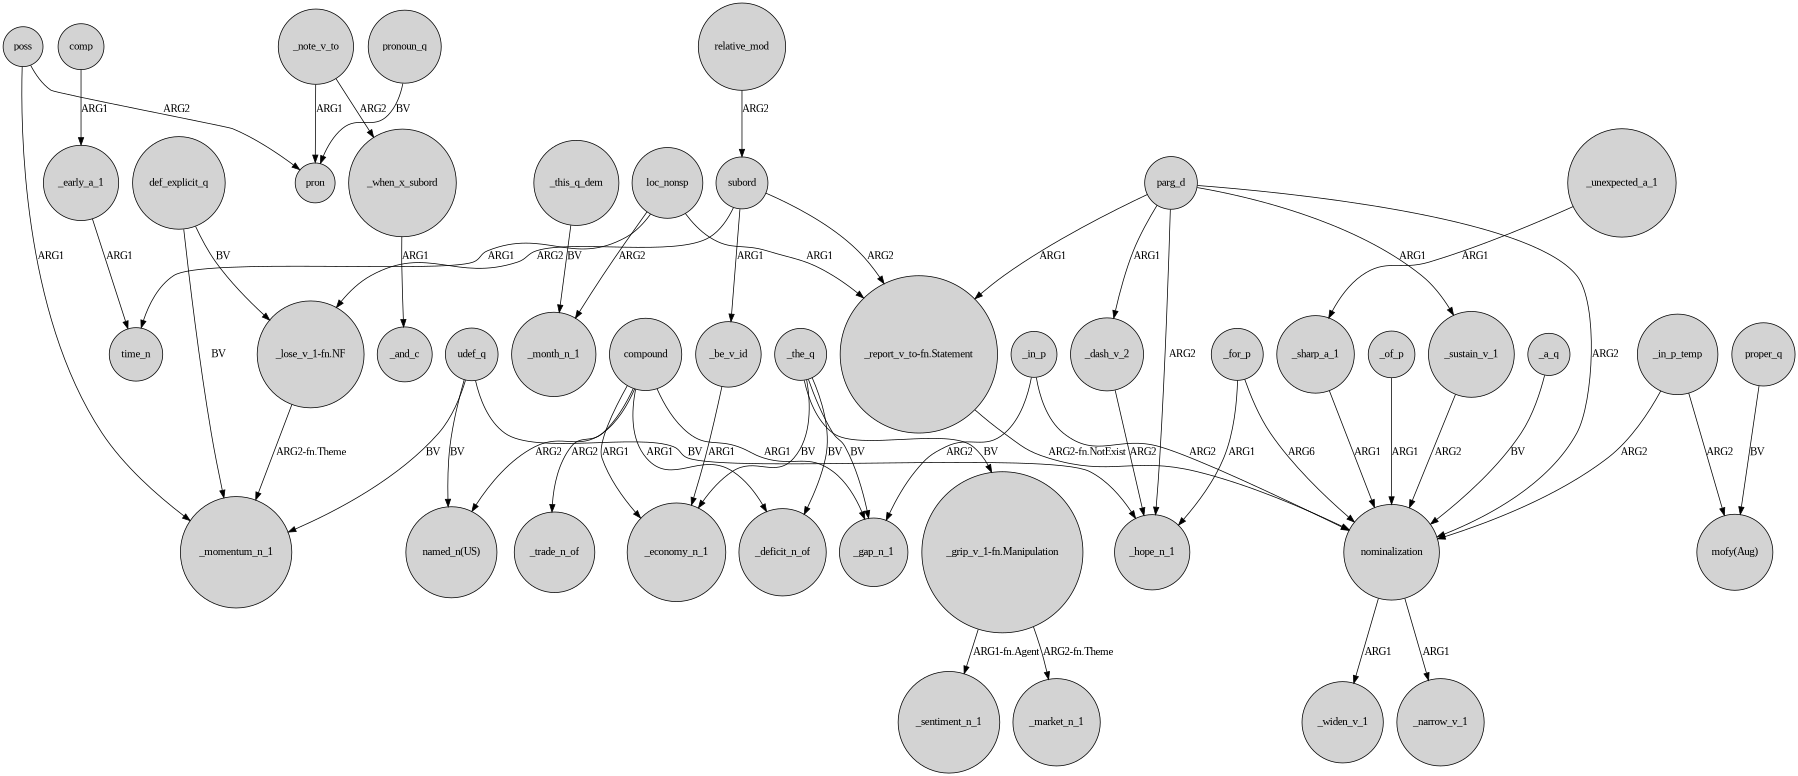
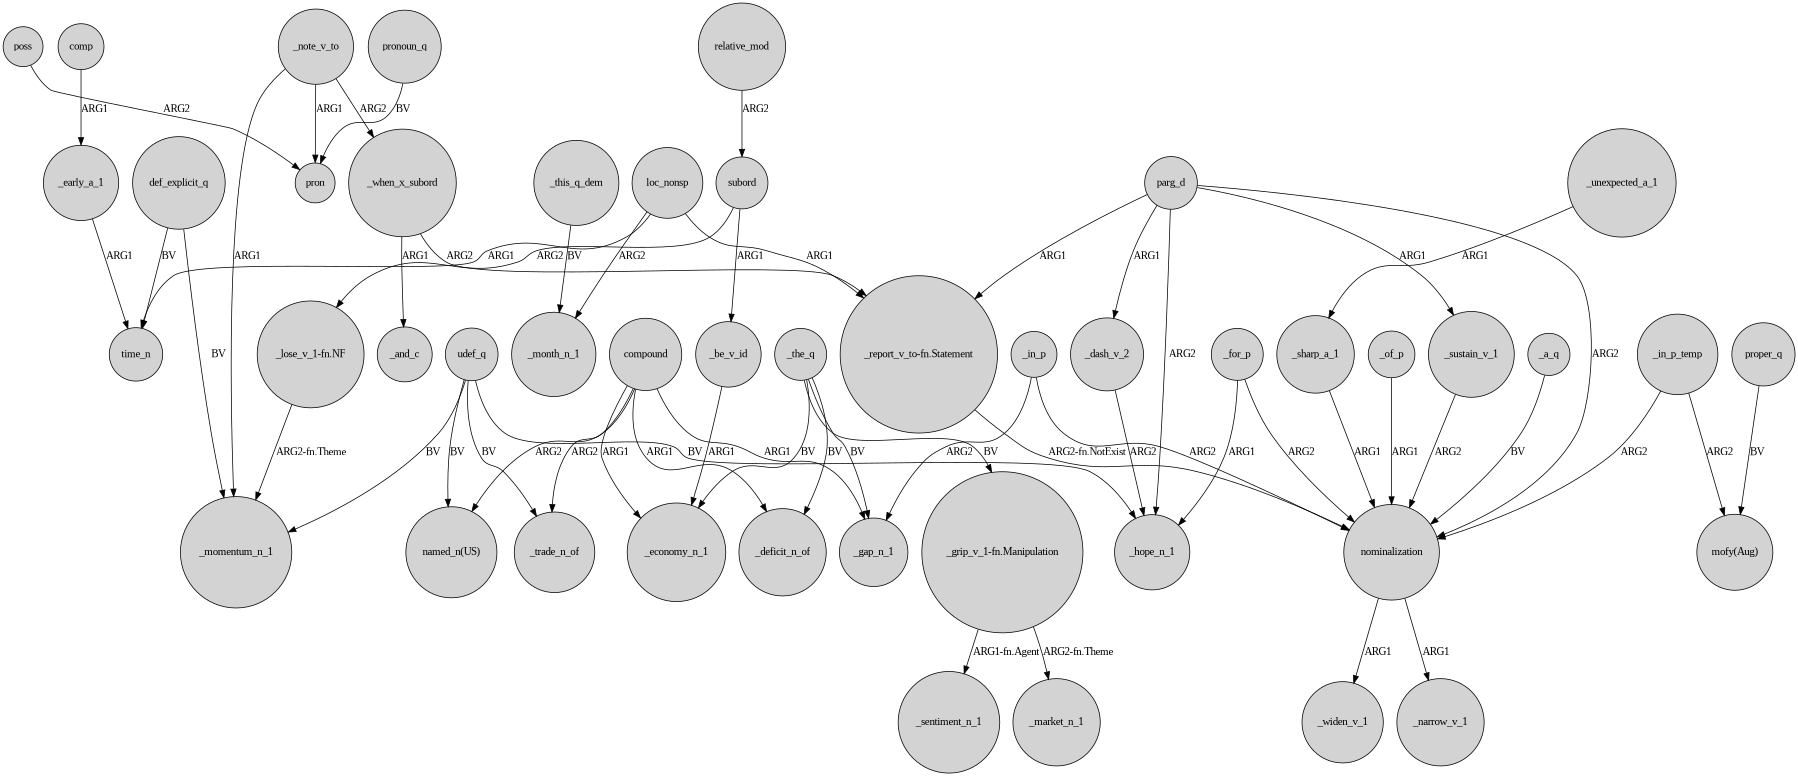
(829, 227) -> (636, 271)
(225, 274) -> (156, 274)
(50, 313) -> (233, 273)
(1301, 452) -> (1301, 452)
none -> (480, 456)
